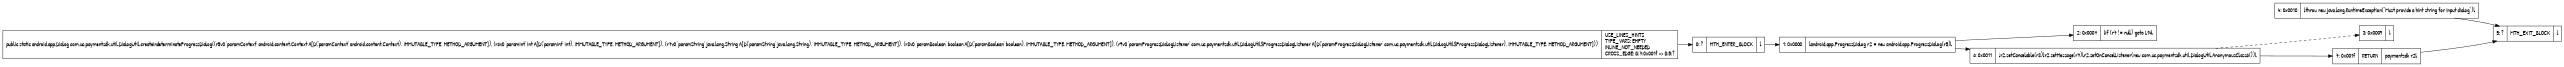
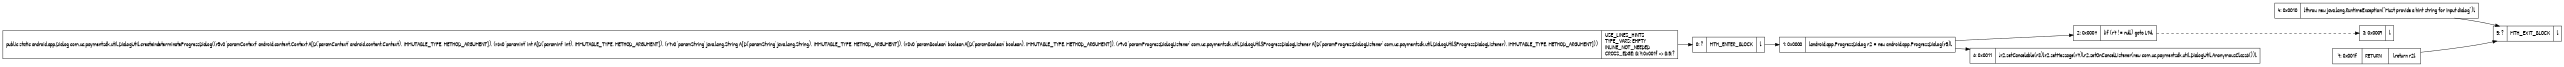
(2285, 42) -> (2256, 33)
(2294, 56) -> none
(2401, 56) -> (2404, 56)
